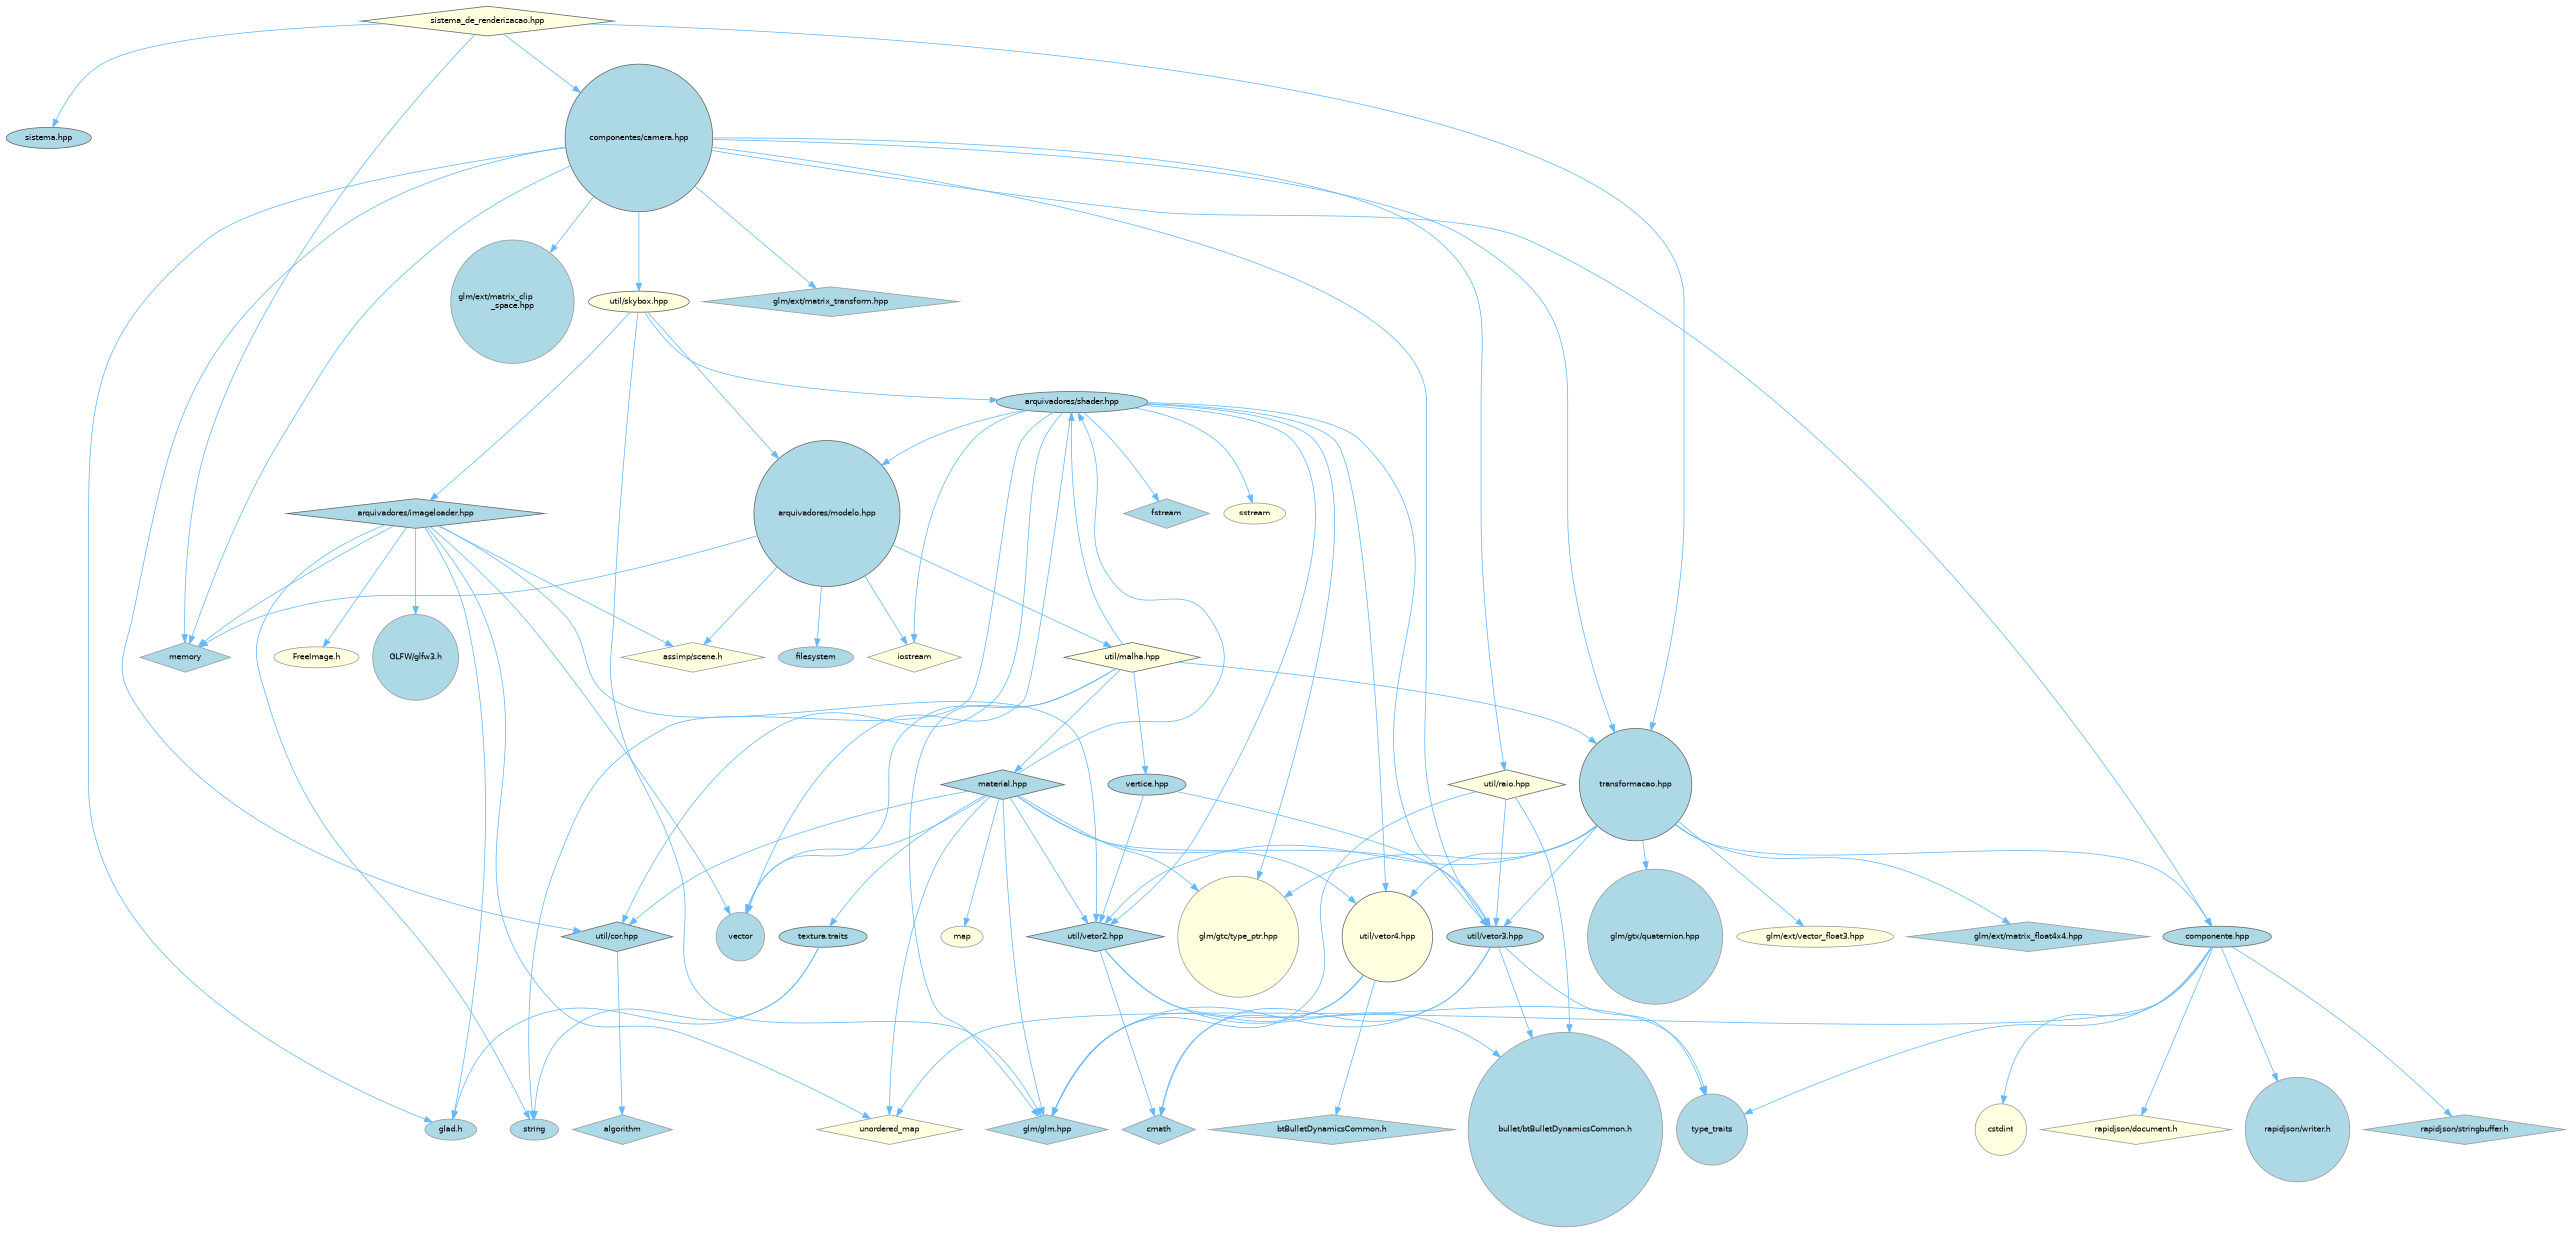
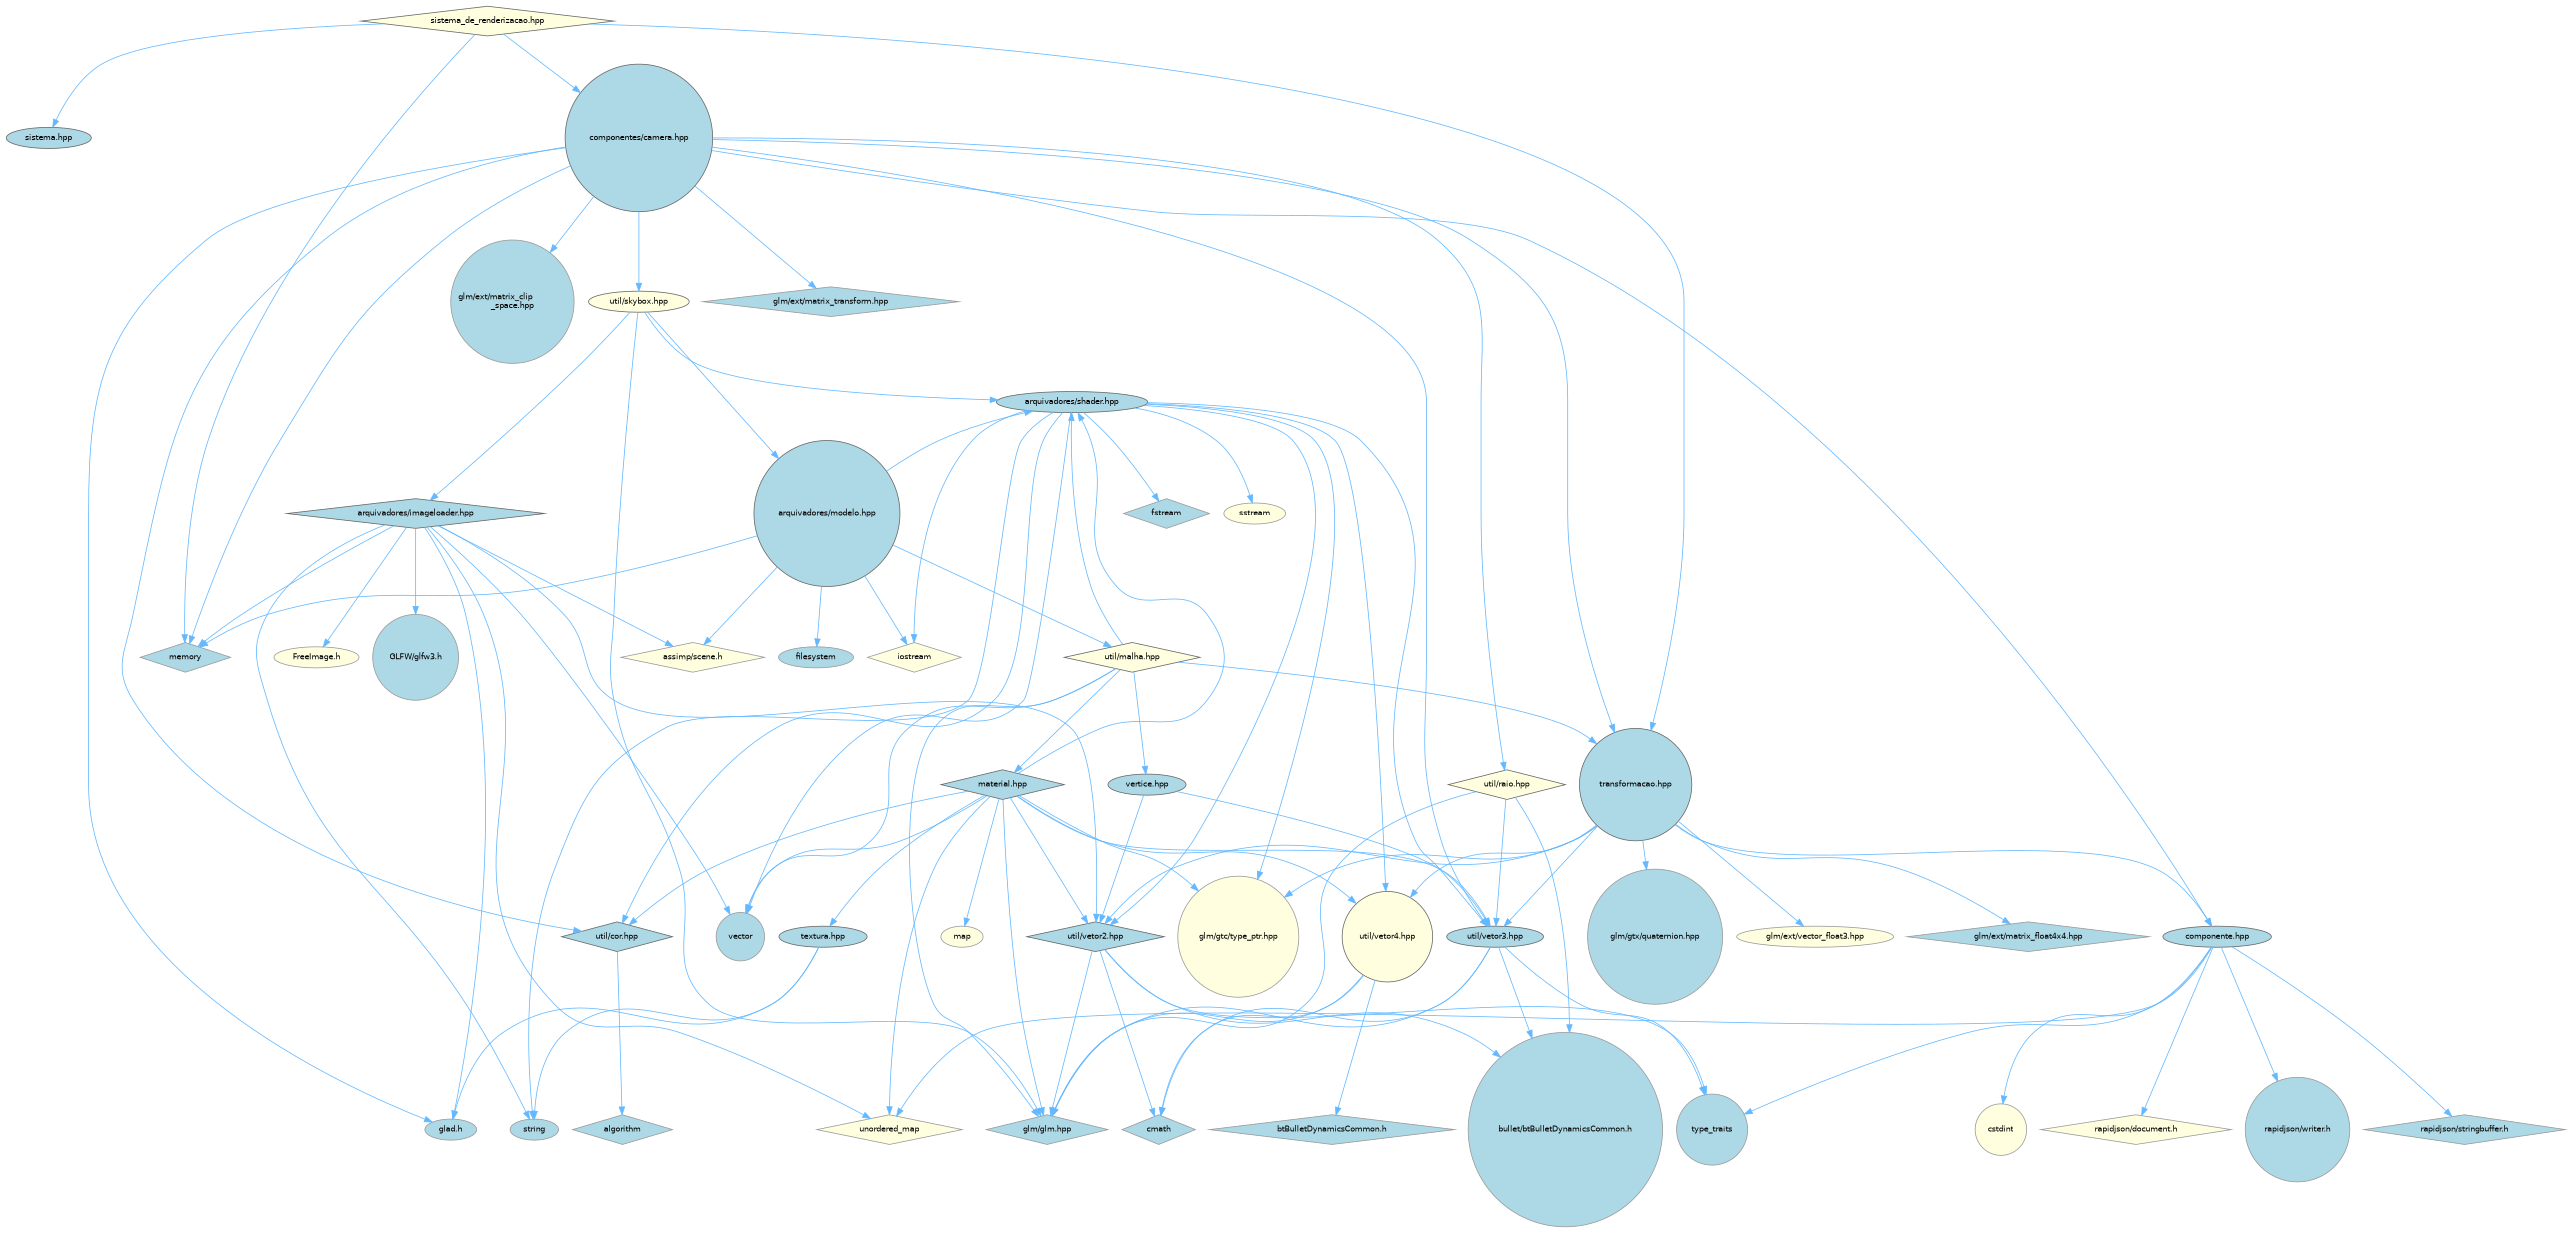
(954, 429) -> (952, 435)
(823, 937) -> (823, 937)
none -> (1072, 1029)
